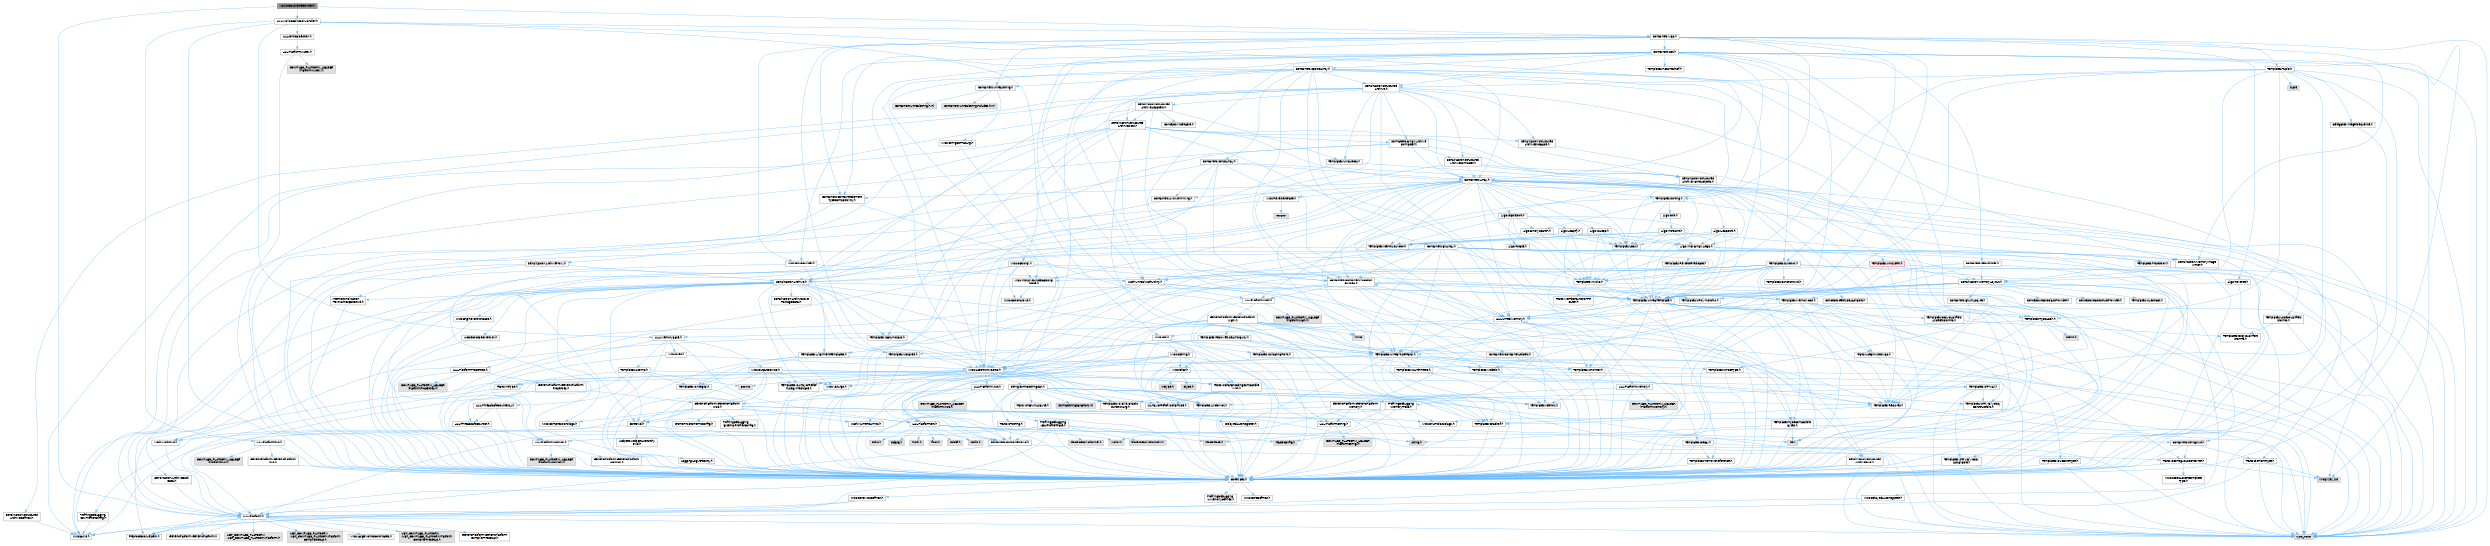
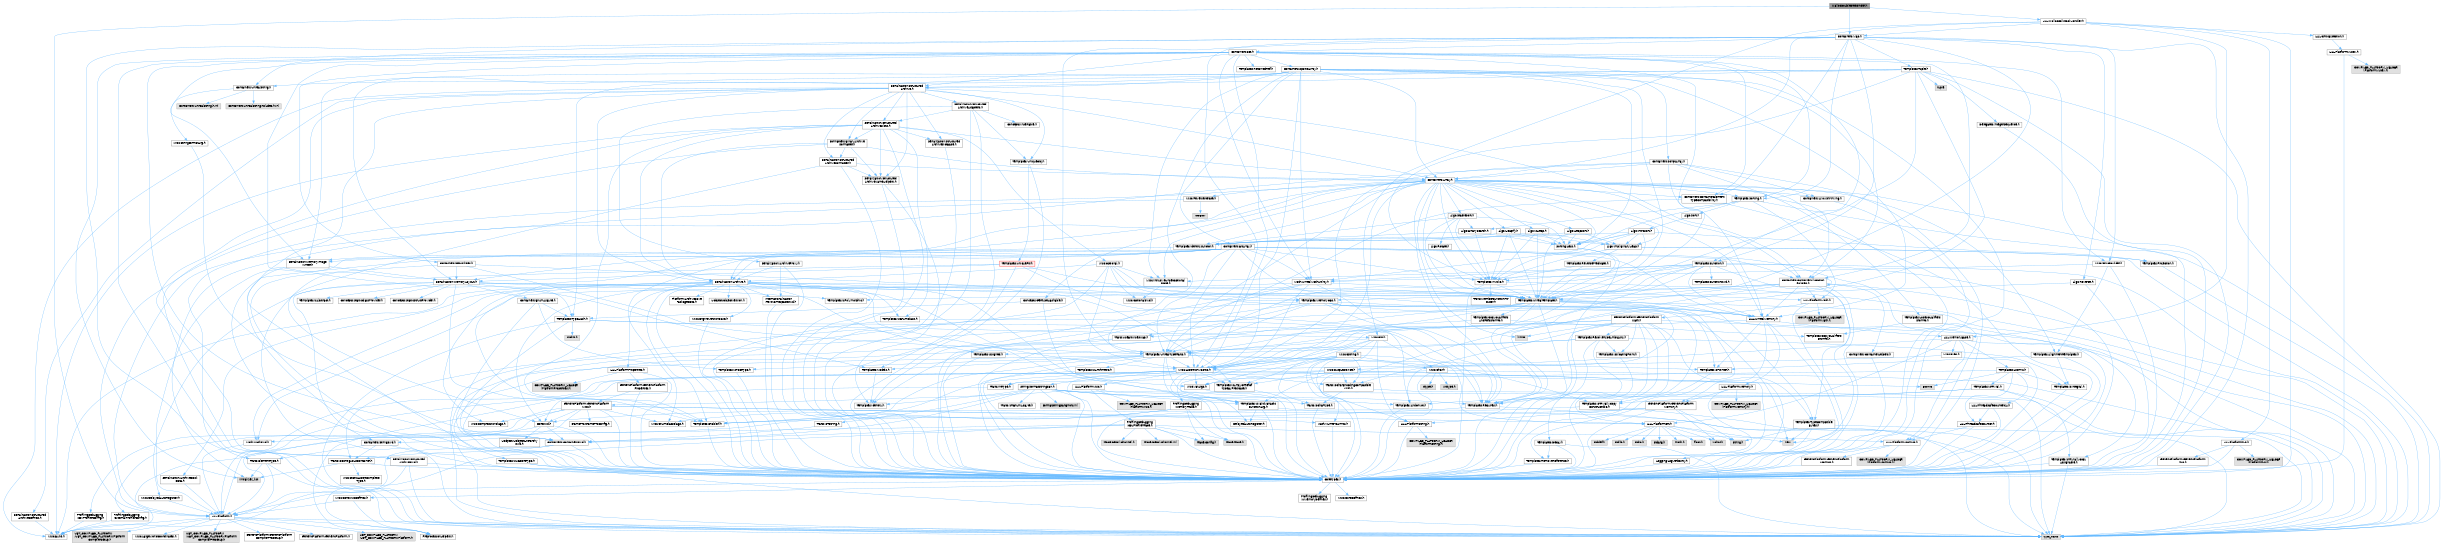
(1627, 247) -> (1566, 247)
(791, 301) -> (687, 301)
(1792, 315) -> (1312, 328)
(1167, 406) -> (1320, 406)
(734, 474) -> none
none -> (87, 526)
